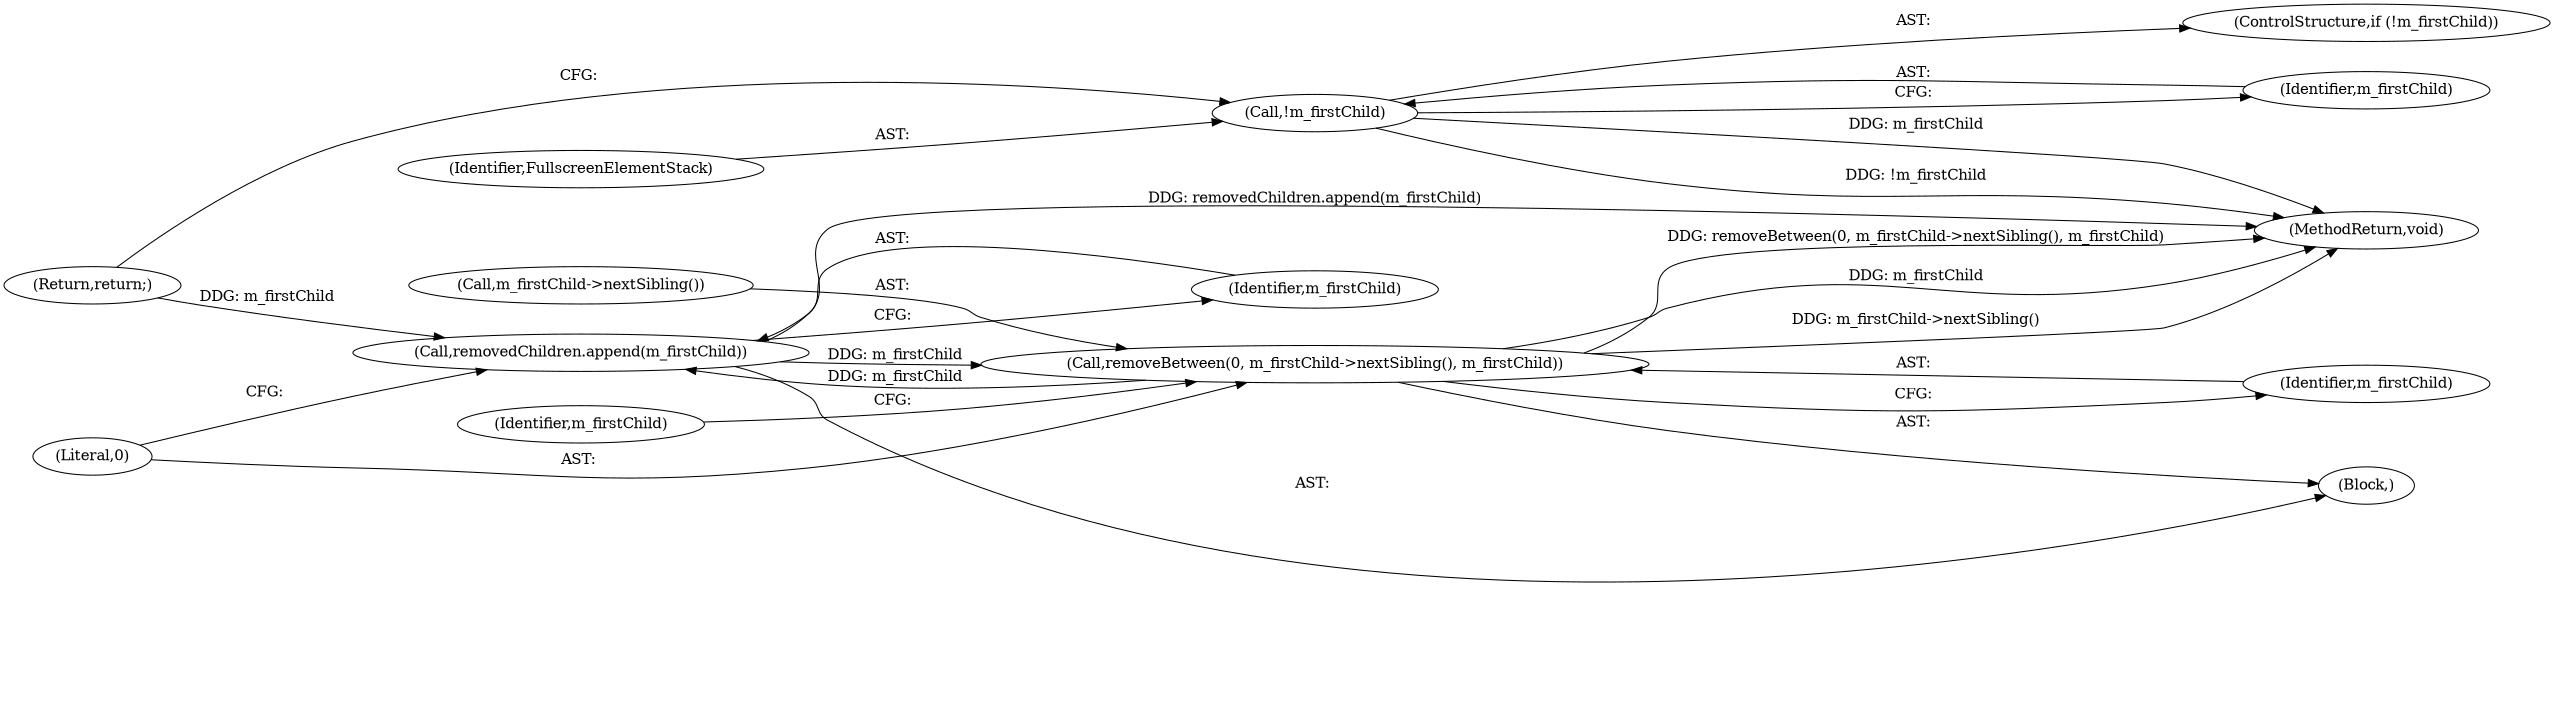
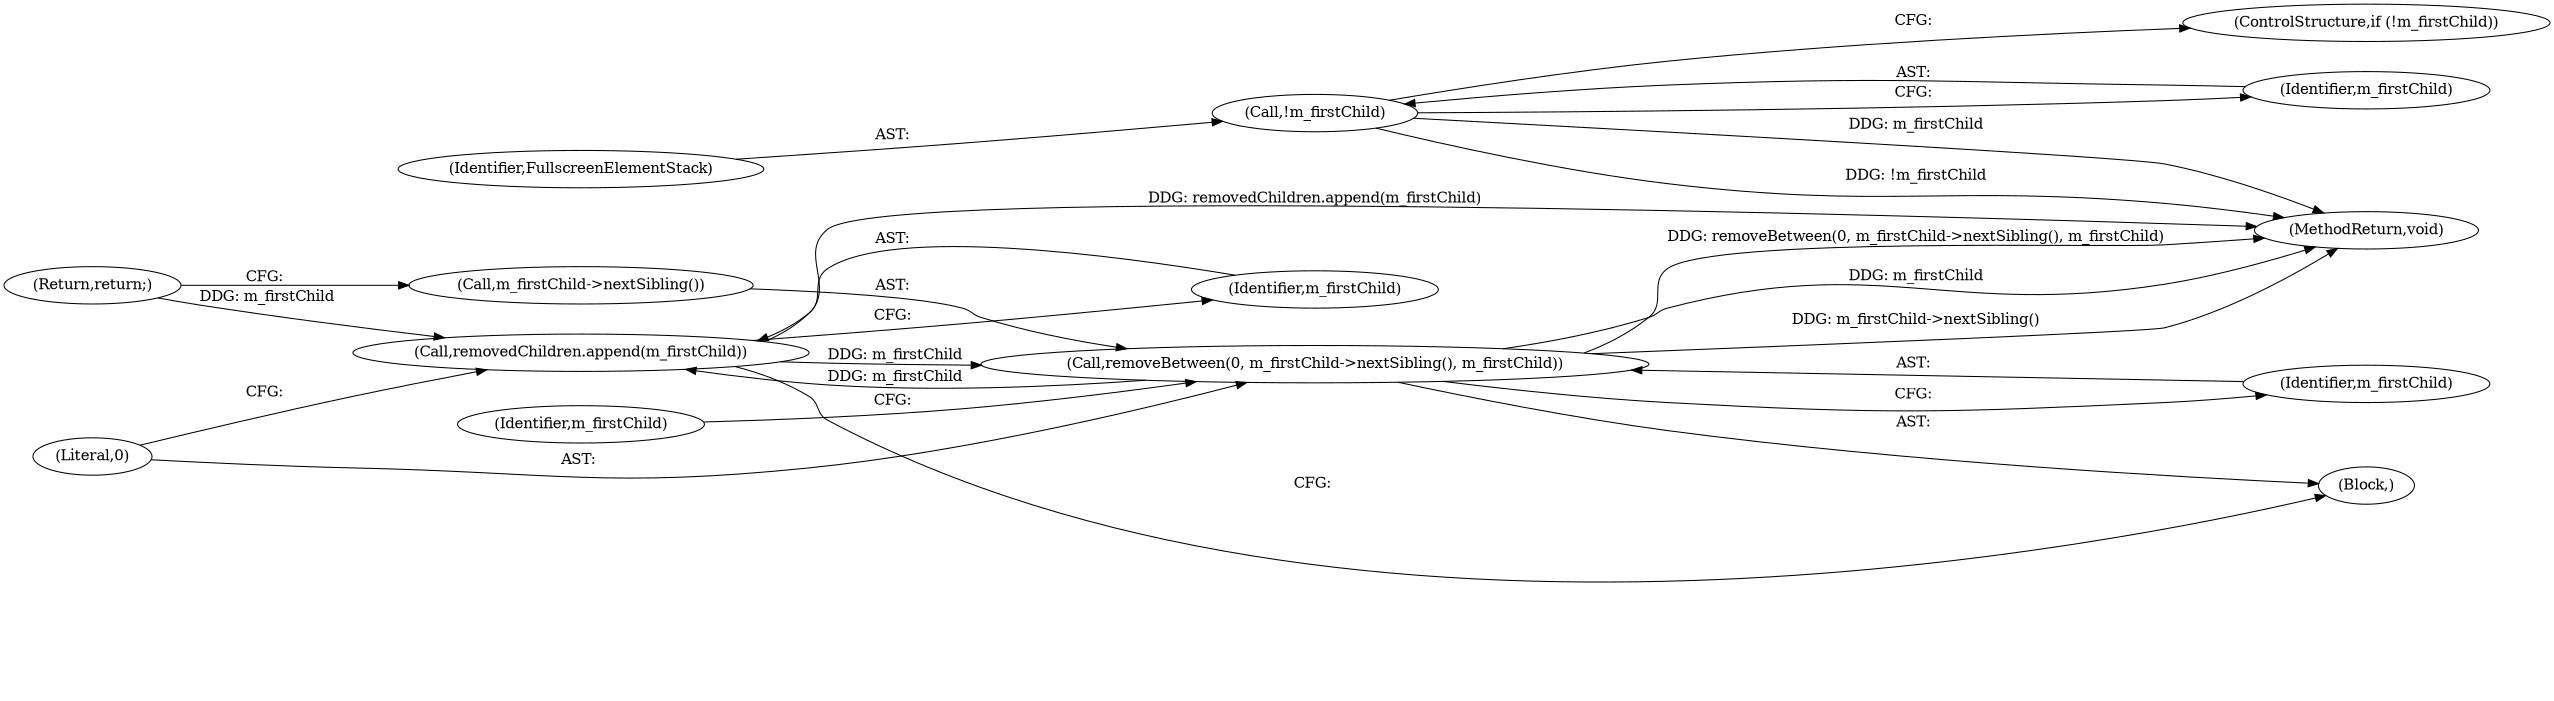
(1916, 21) -> (1916, 21)
(650, 92) -> (290, 285)
(1315, 484) -> (1315, 484)
